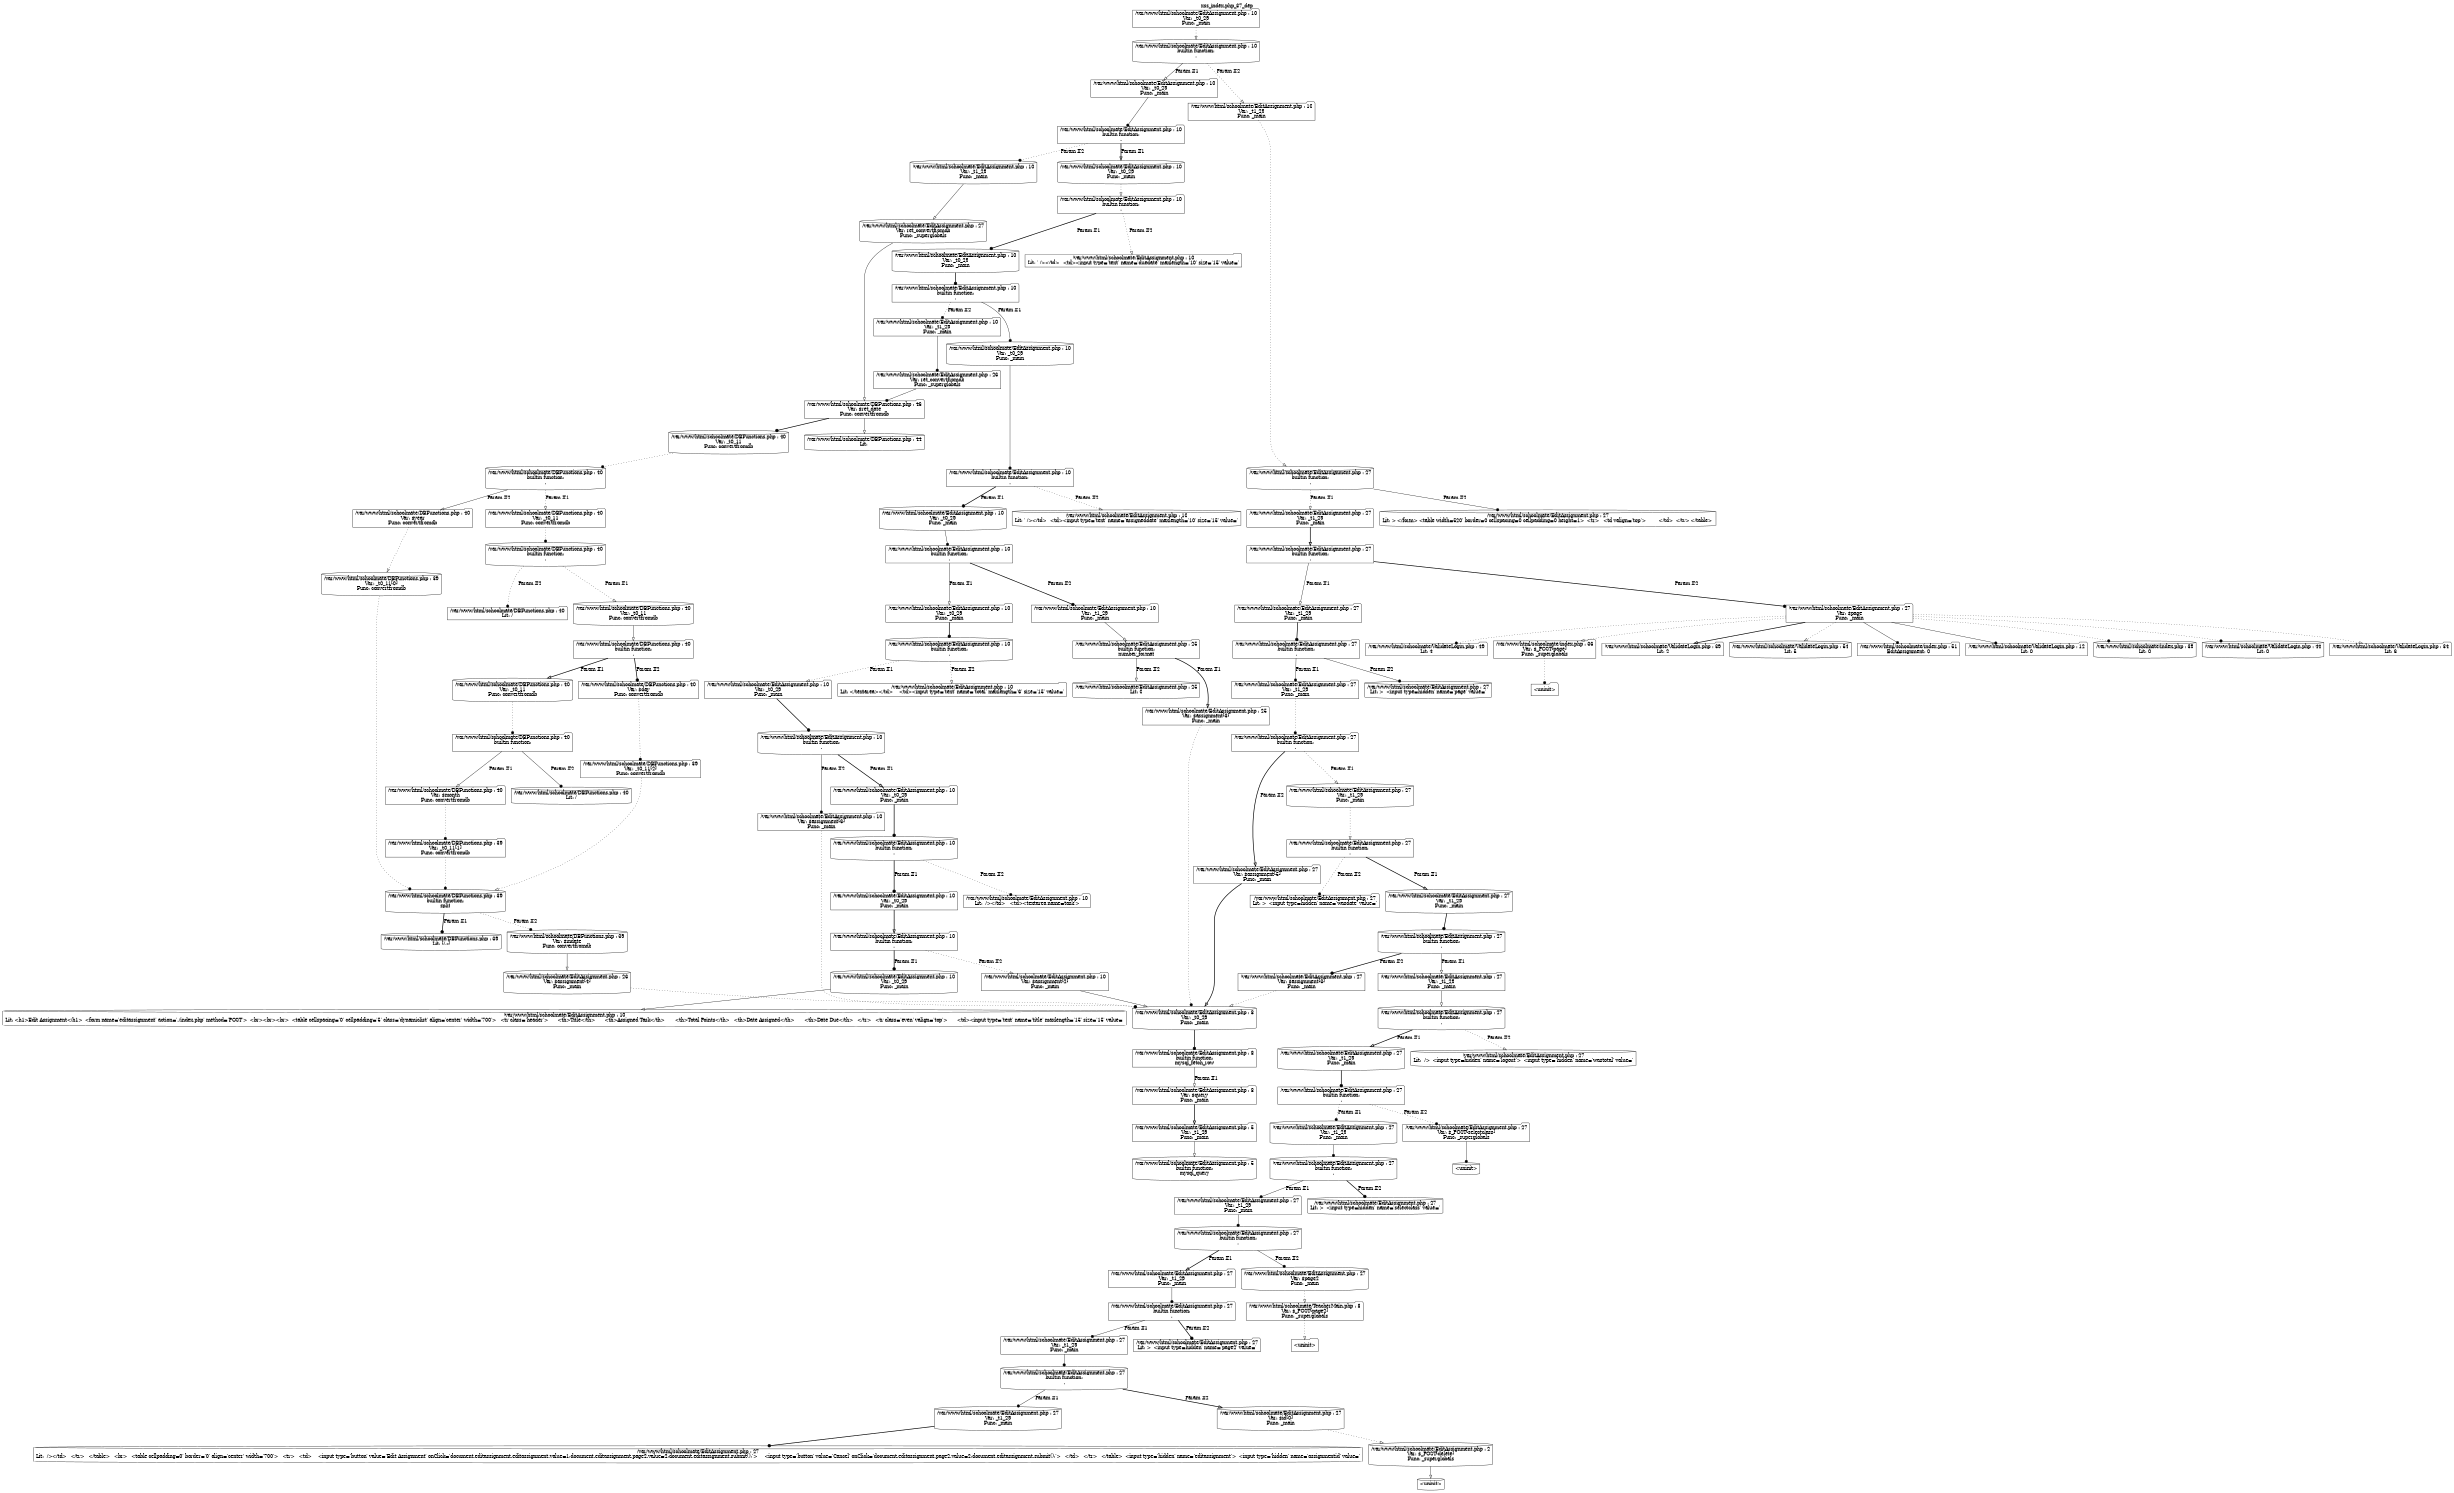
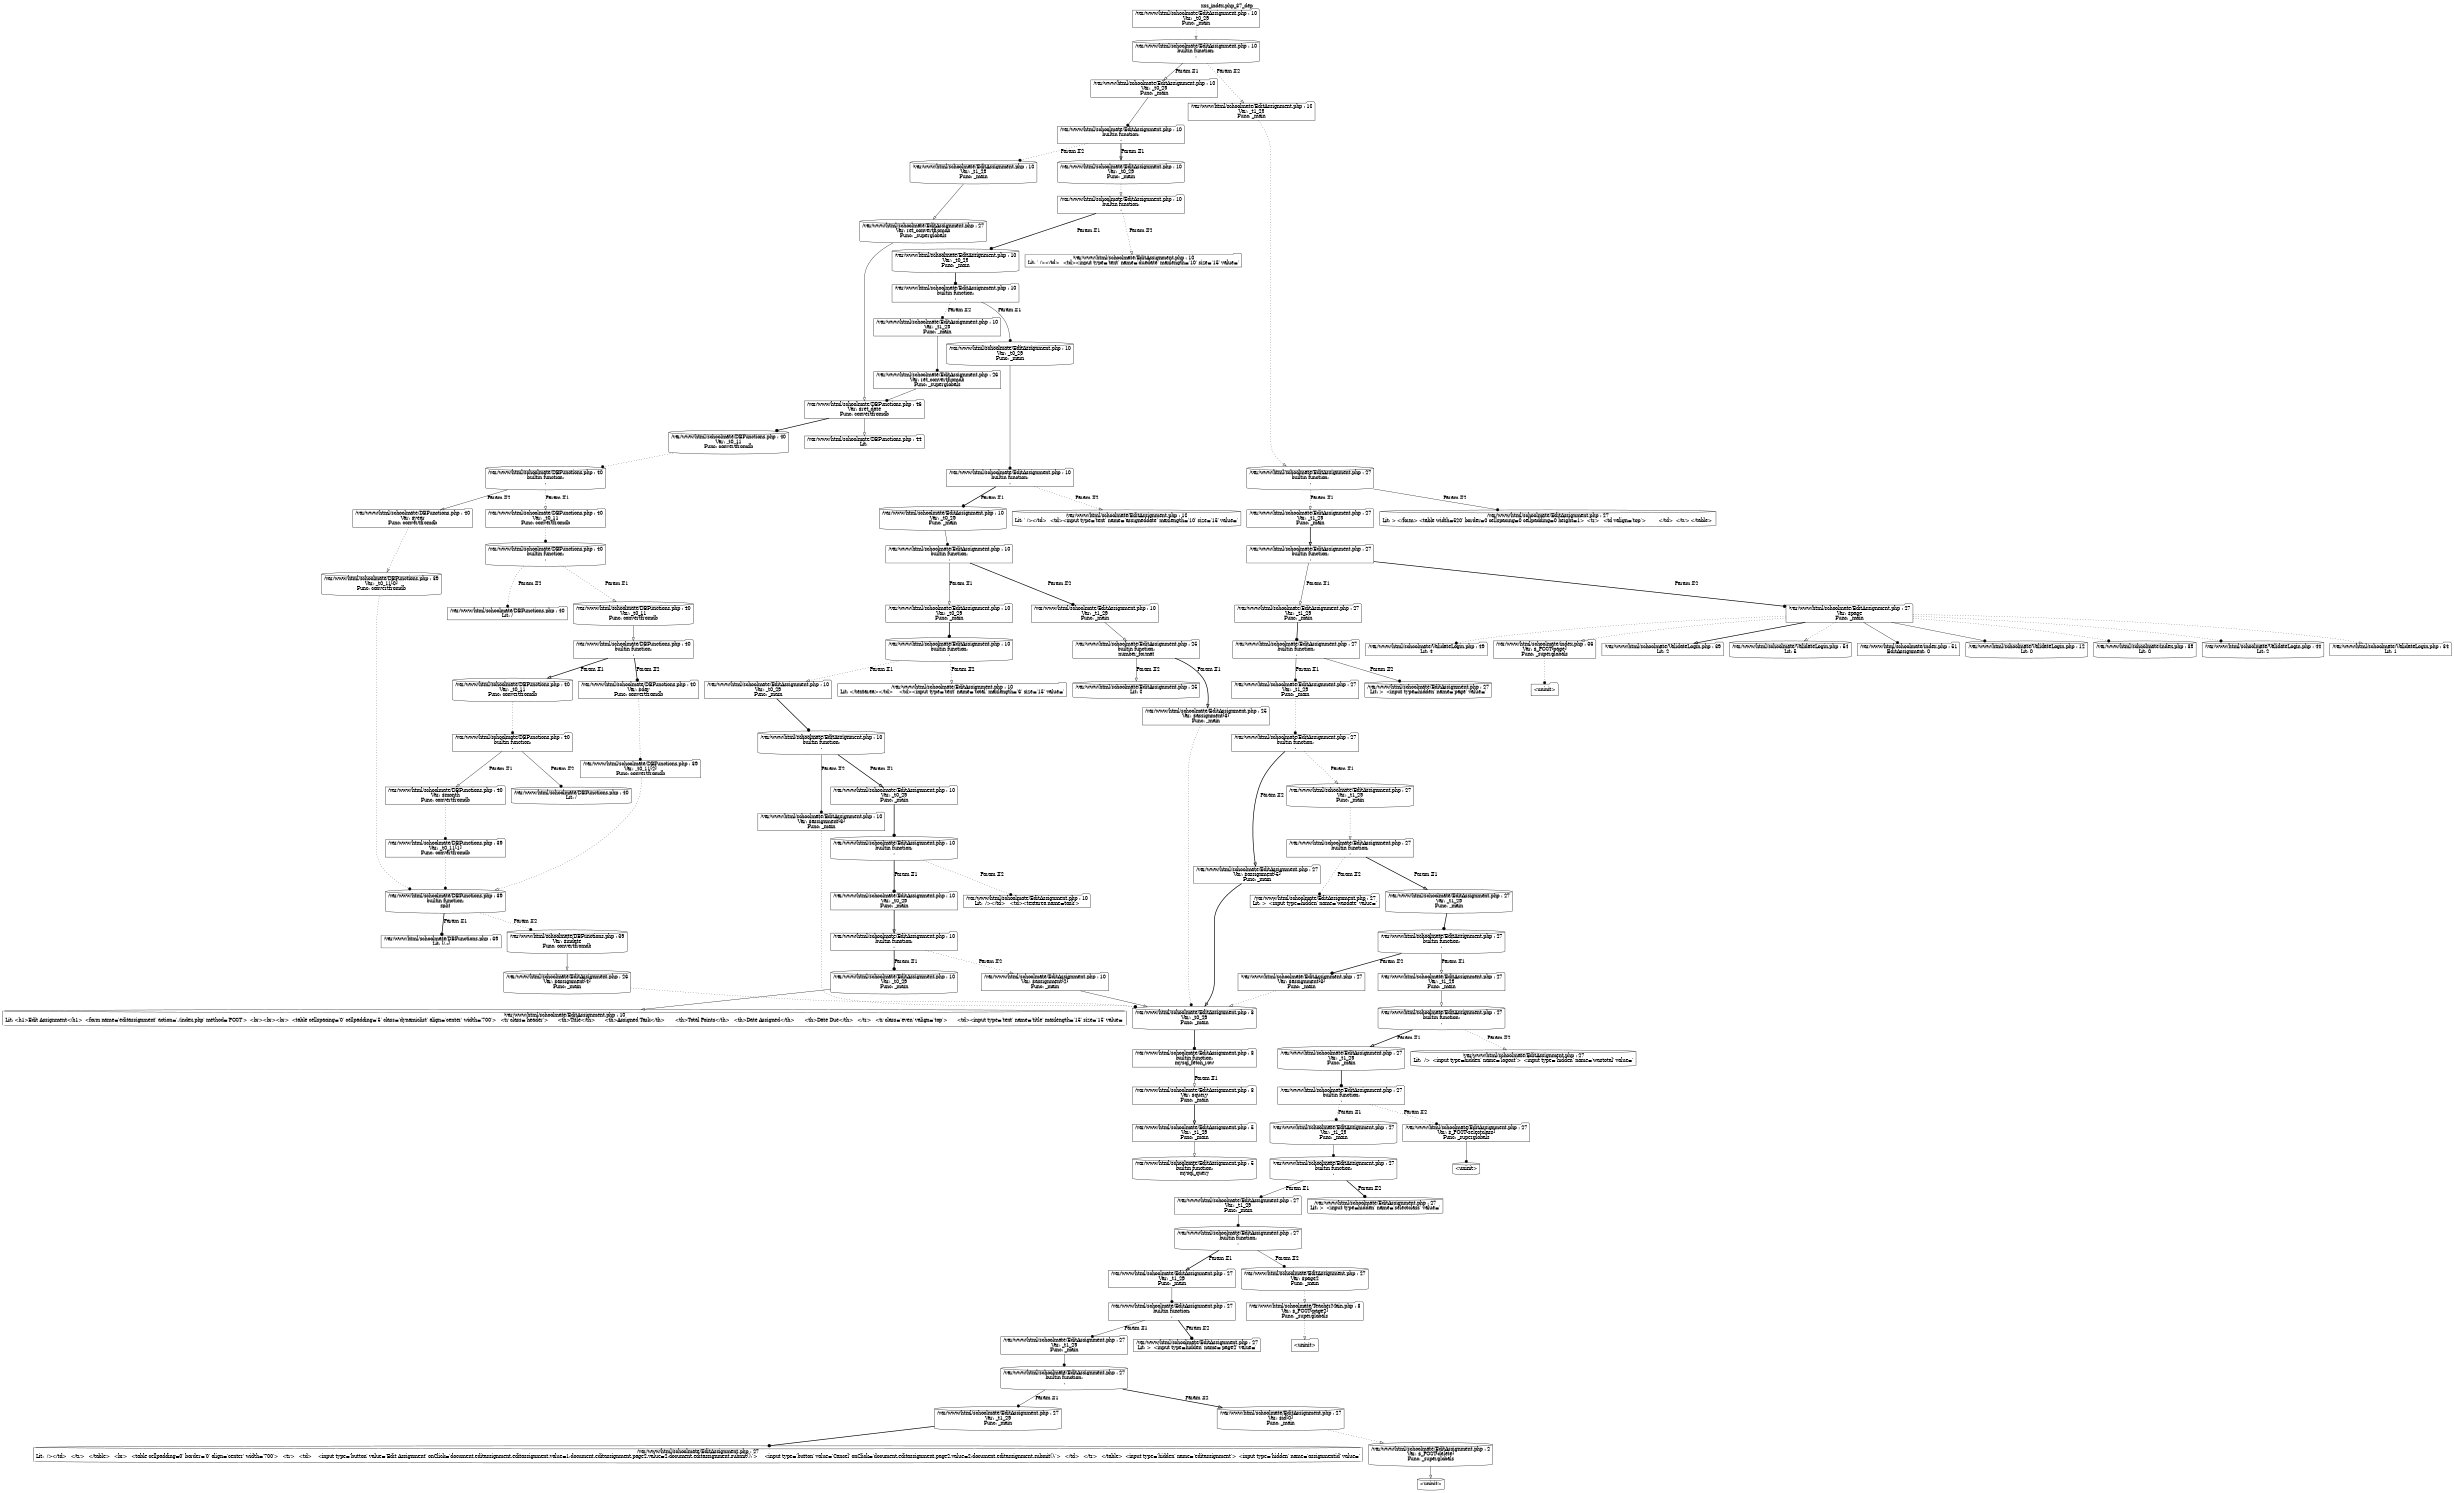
(864, 442) -> (864, 442)
(2027, 650) -> (2027, 650)
(2263, 650) -> (2263, 650)
(2391, 650) -> (2391, 650)
(441, 942) -> (441, 942)
